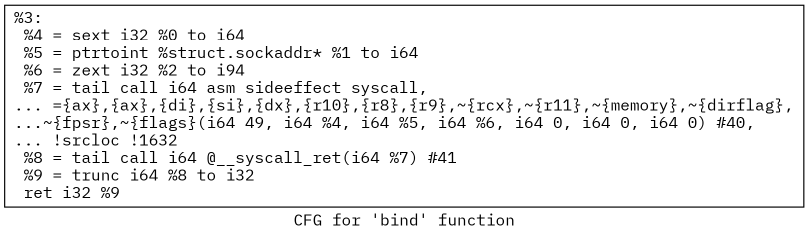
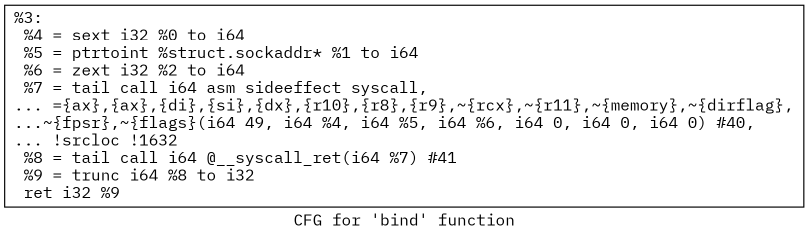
(130, 71) -> (130, 71)
